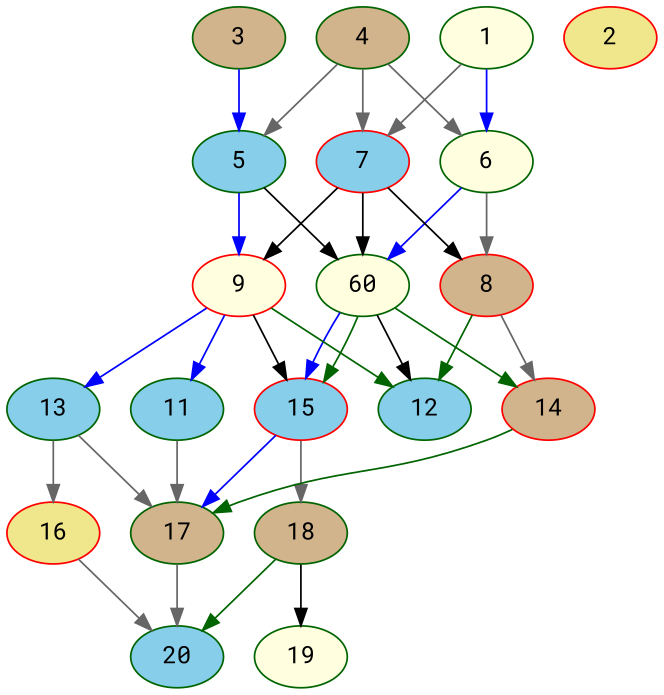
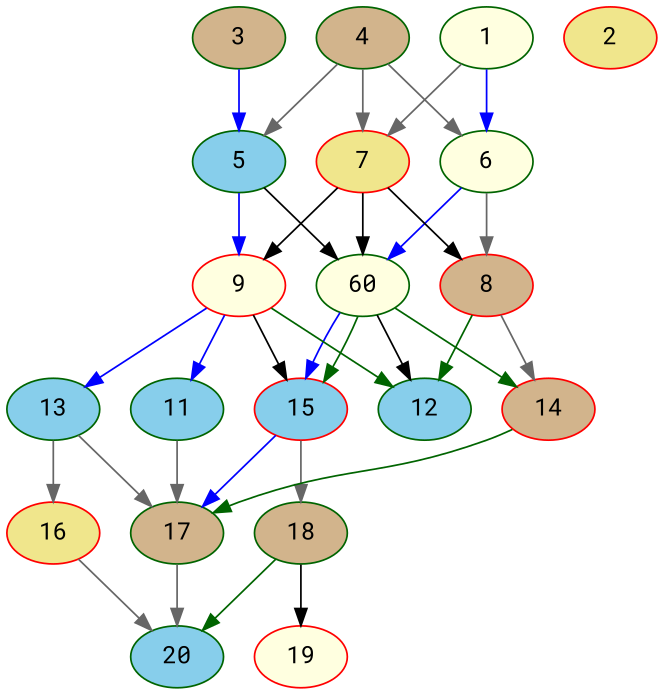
(363, 162) -> (363, 162)
(301, 657) -> (301, 657)
